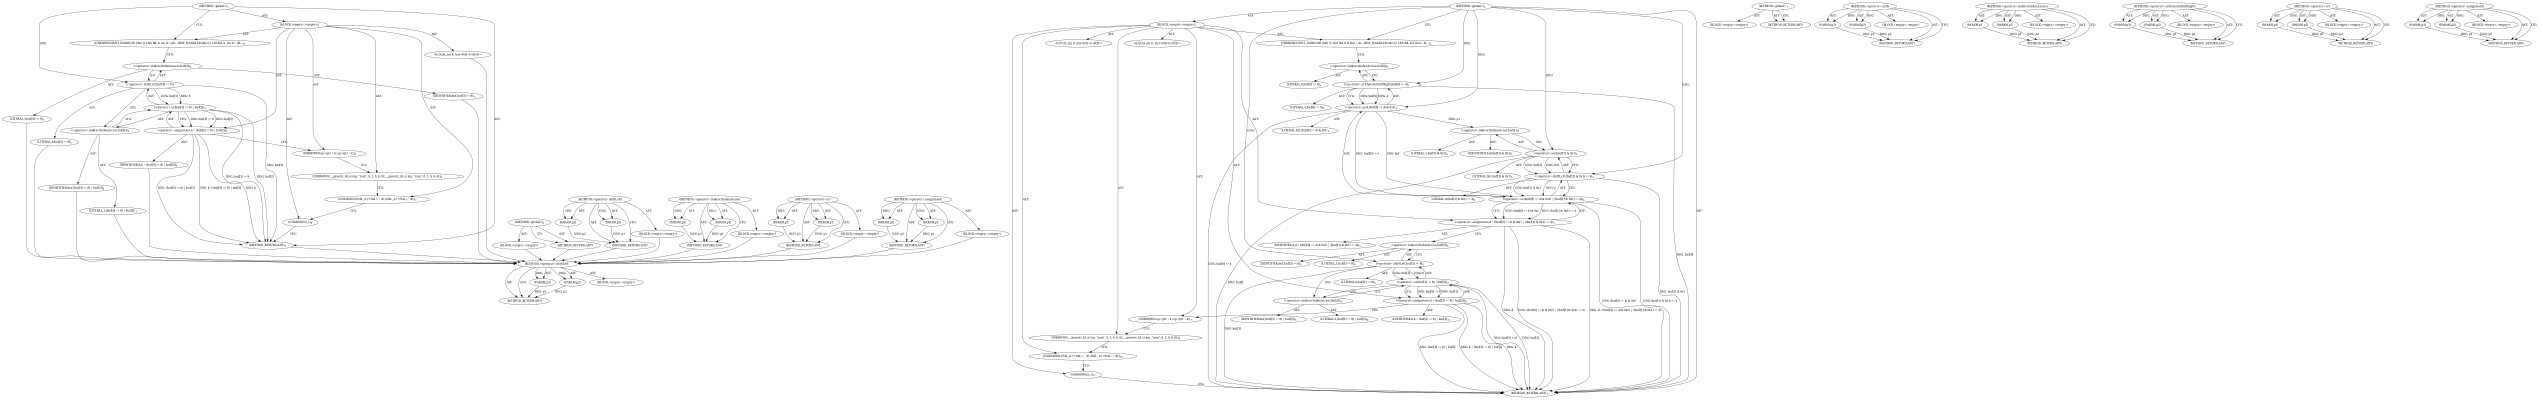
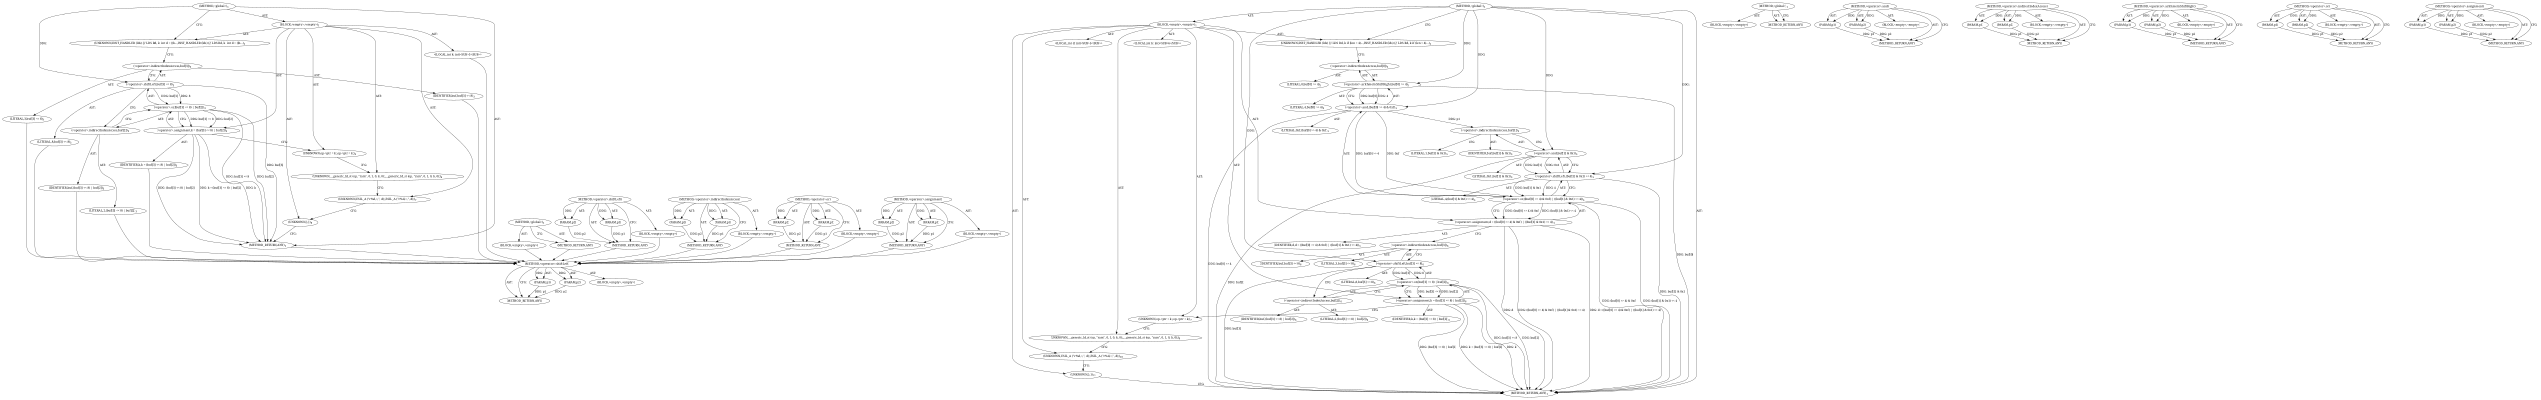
(1375, 76) -> (1375, 76)
(1472, 142) -> (1472, 142)
